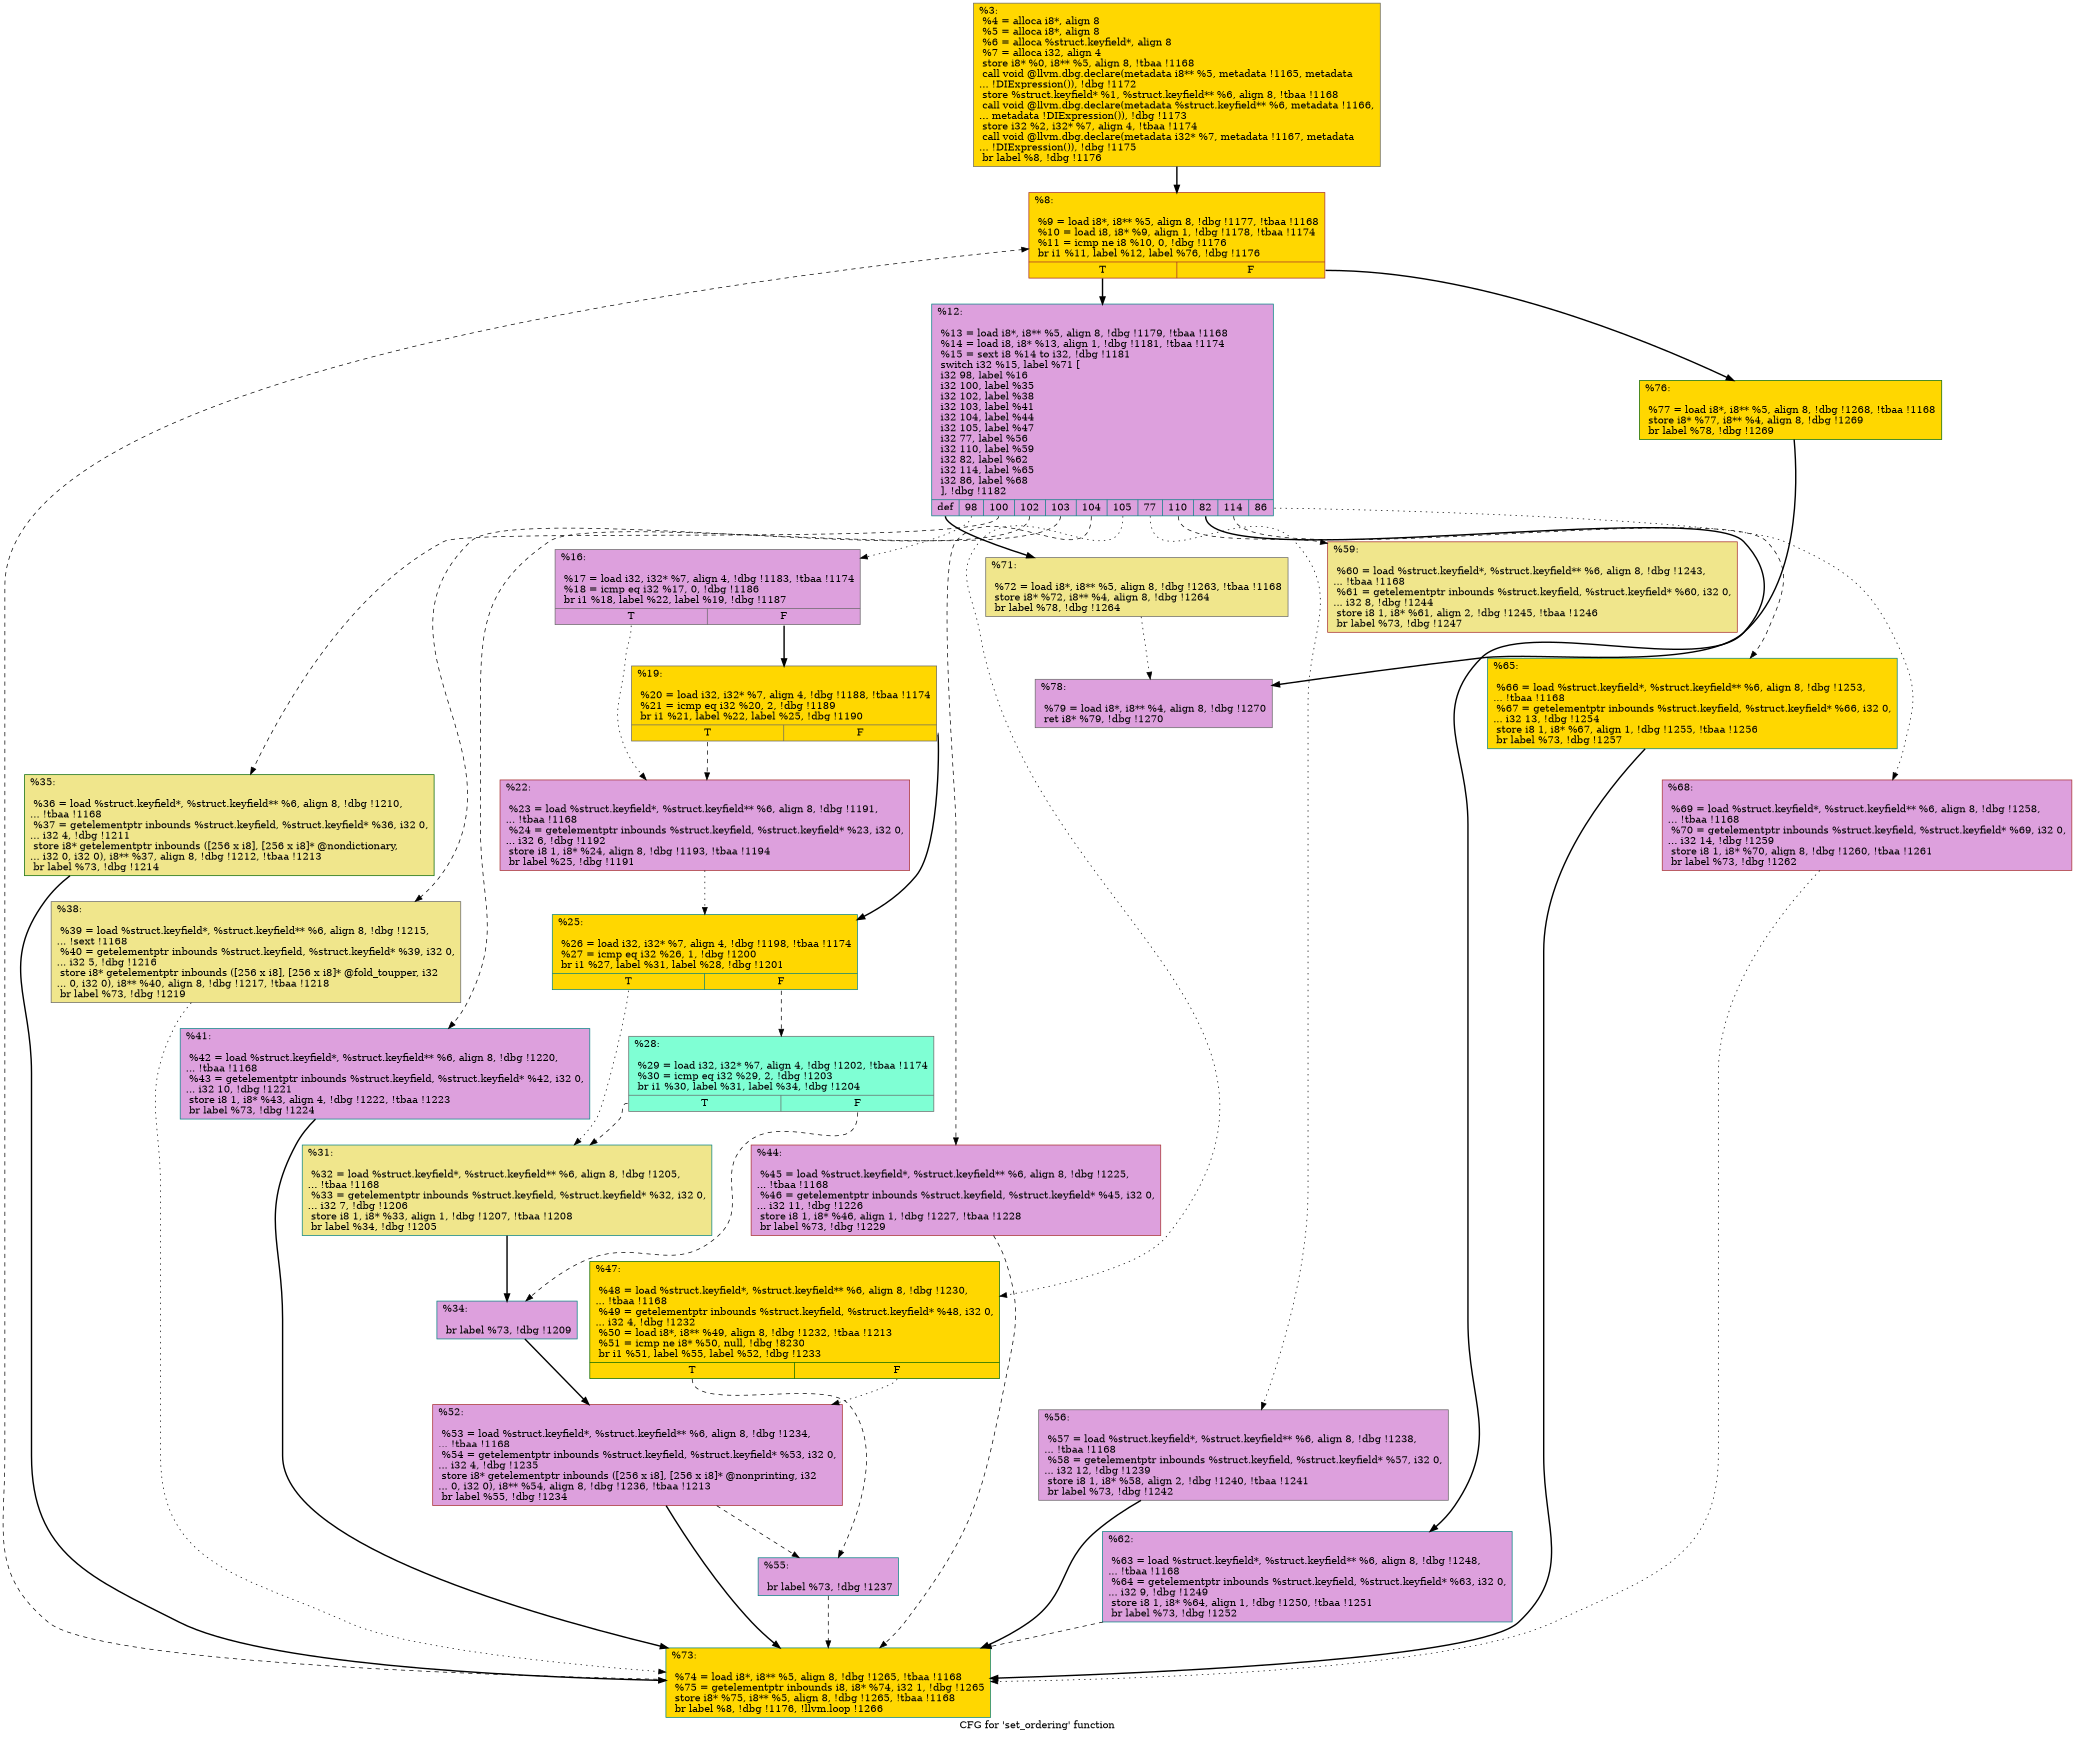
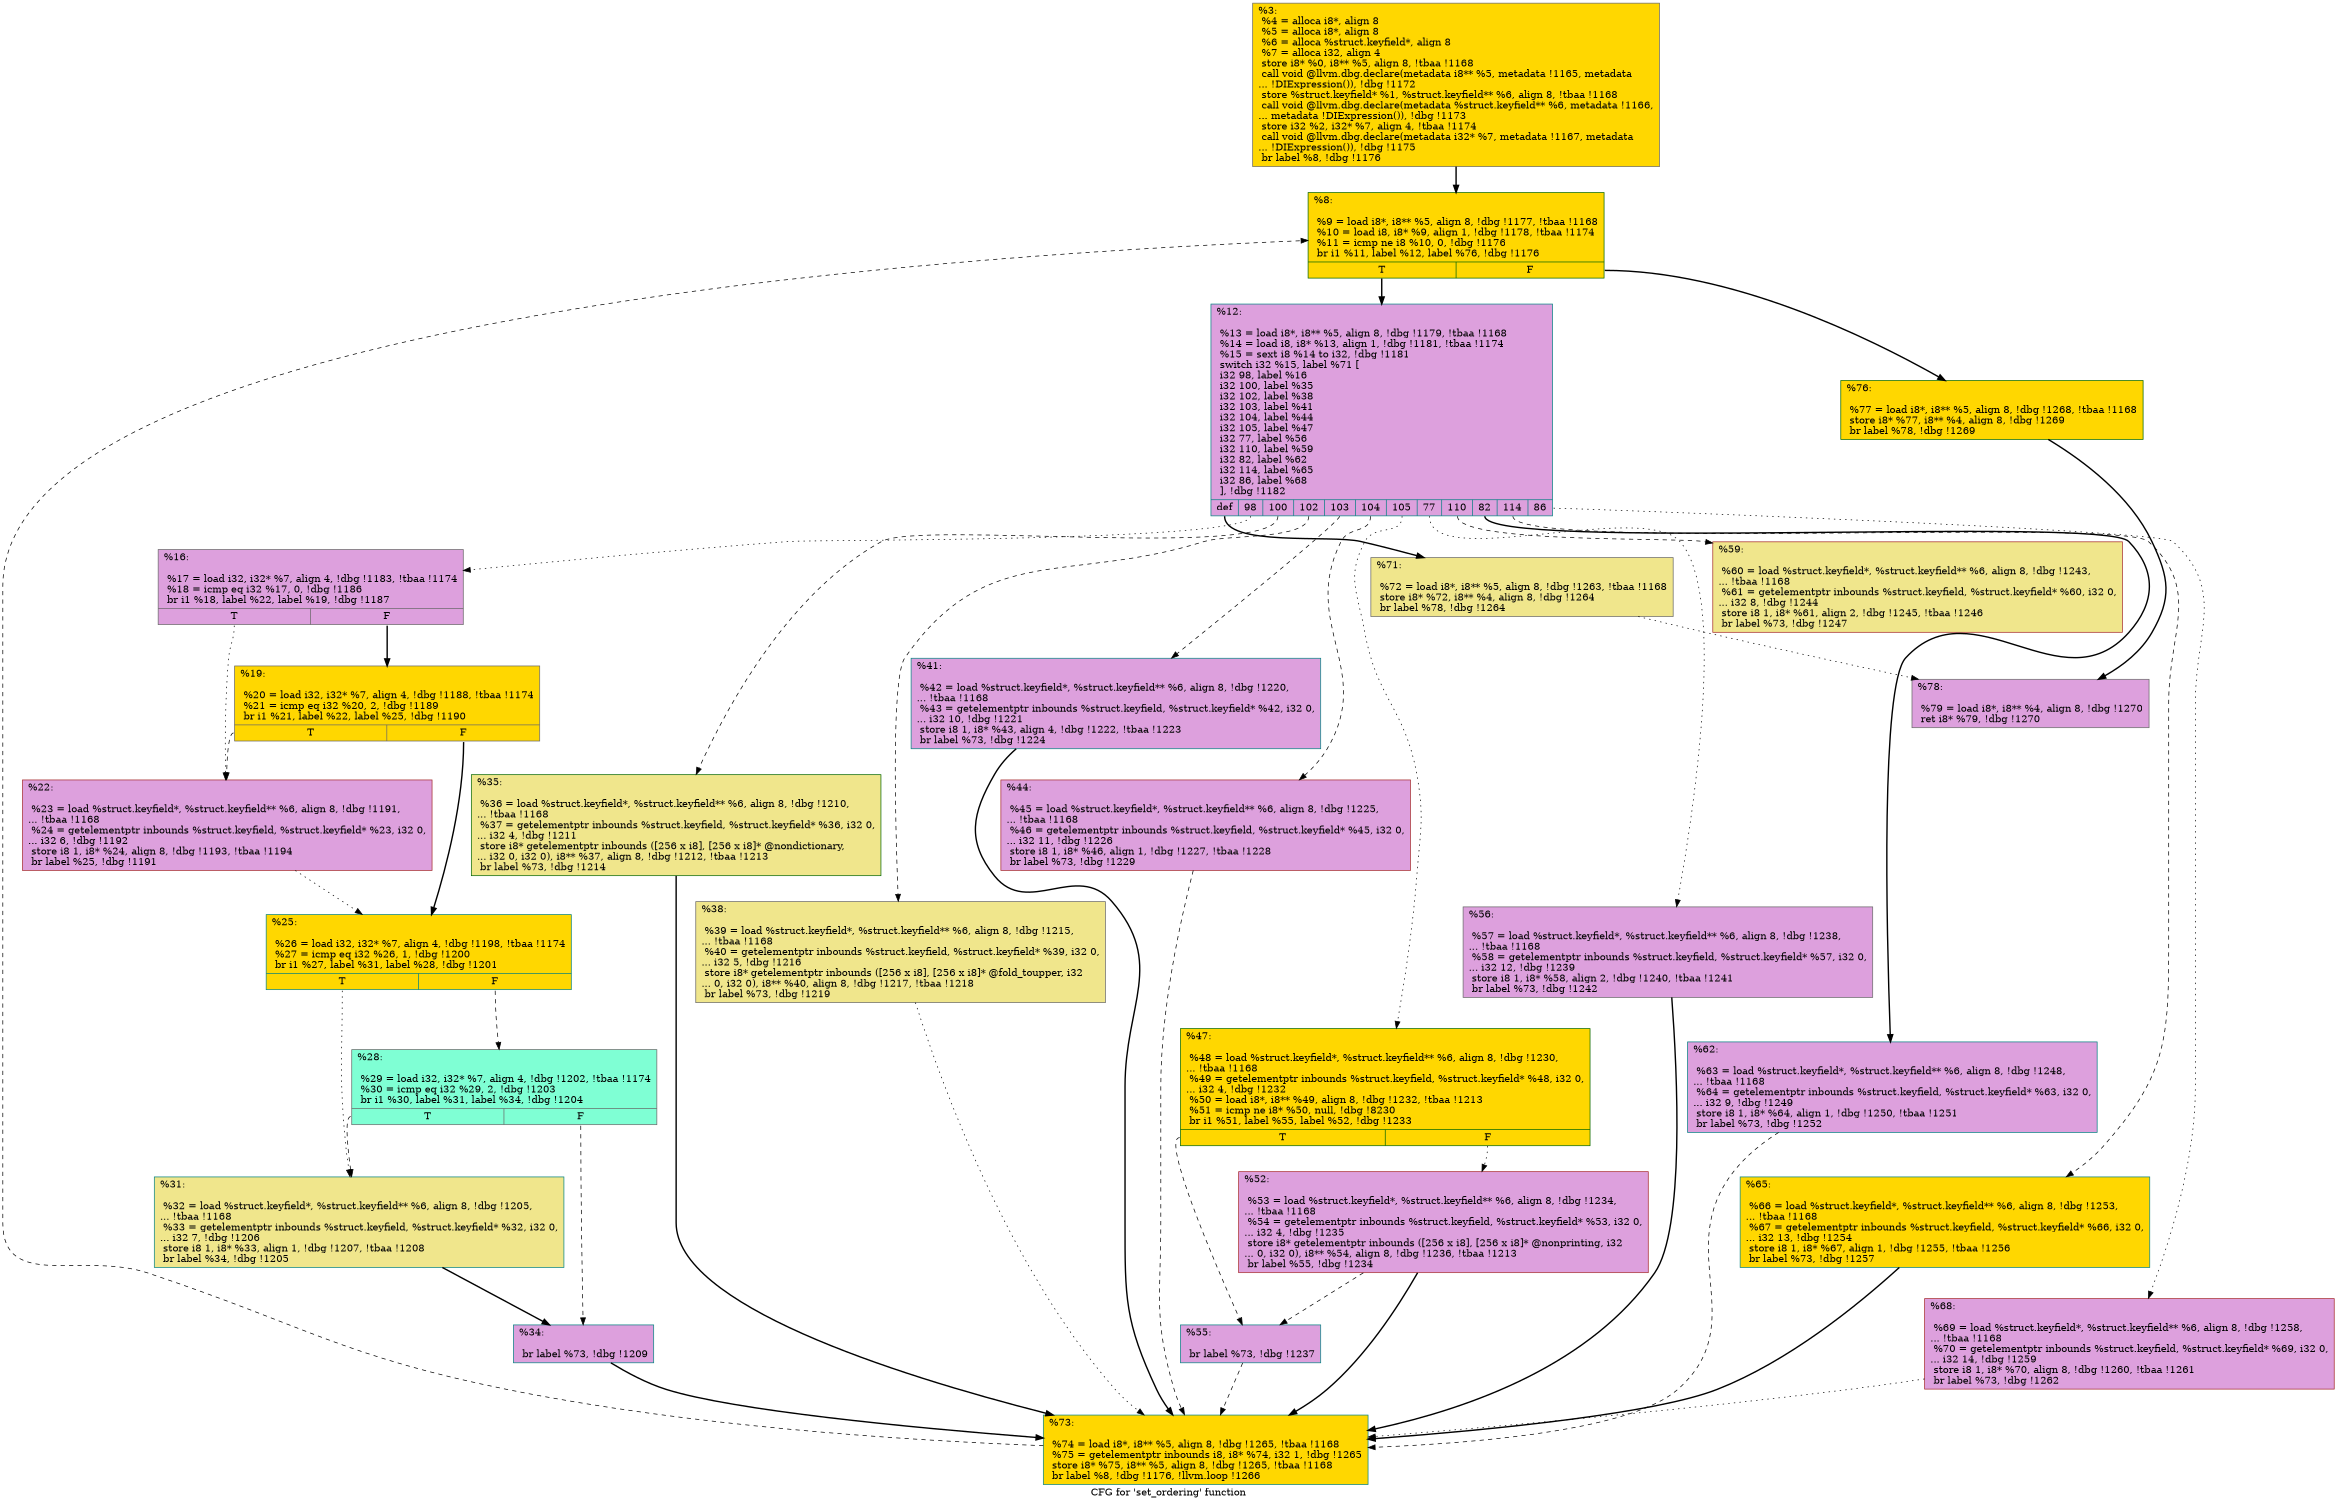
(1177, 235) -> (1456, 235)
(92, 942) -> (738, 942)
(554, 1369) -> (820, 1416)
